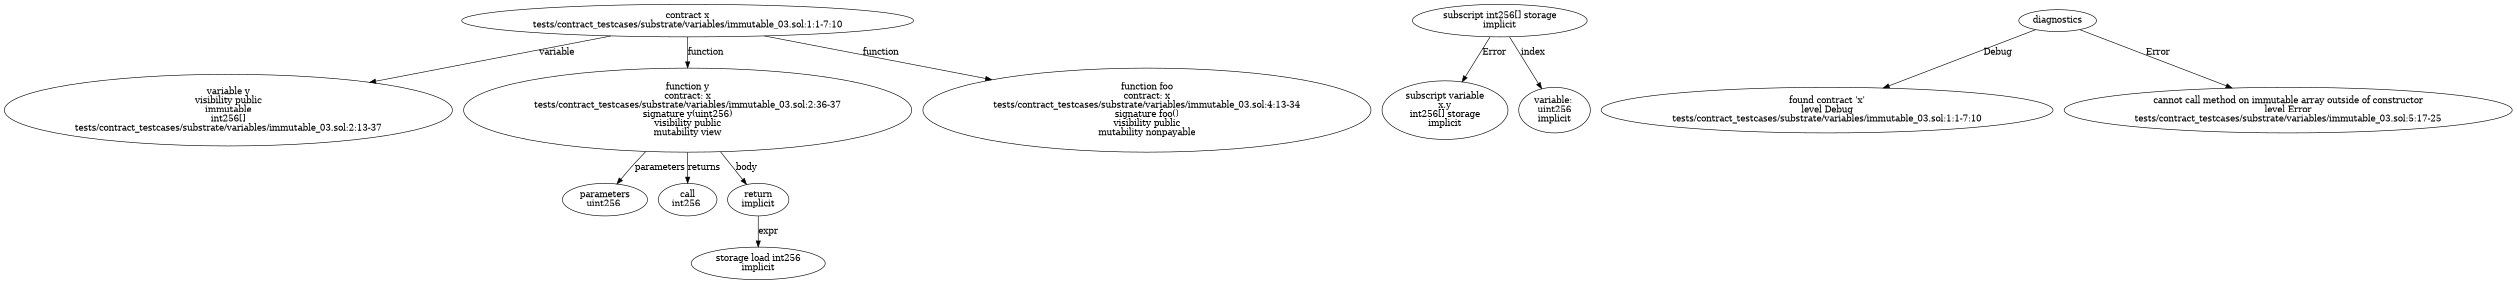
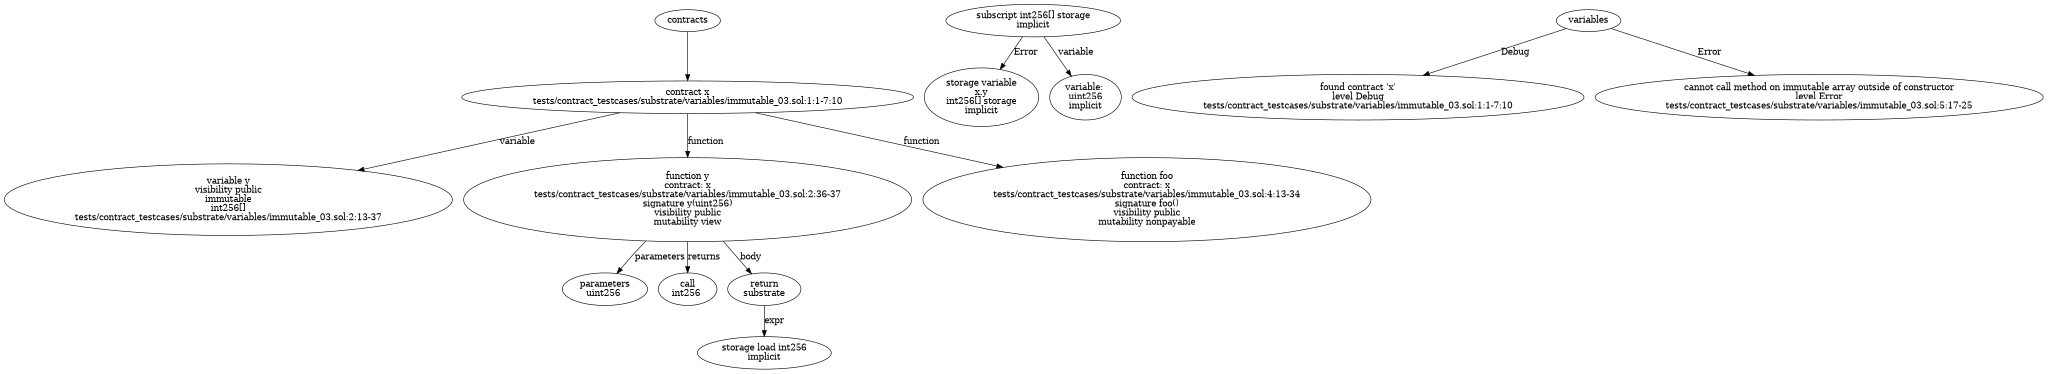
none -> (688, 21)
(2058, 21) -> (1589, 21)
(1533, 52) -> (1076, 52)
(1445, 110) -> (981, 97)
(758, 200) -> (764, 289)
